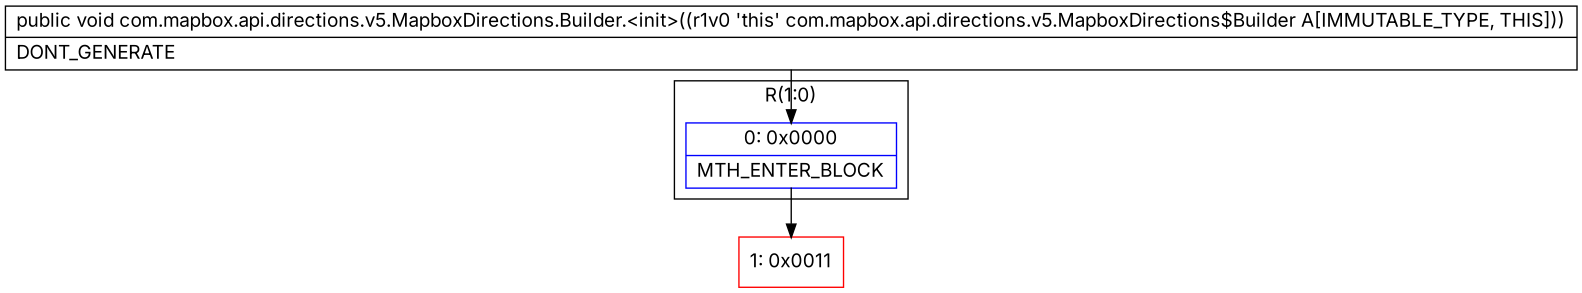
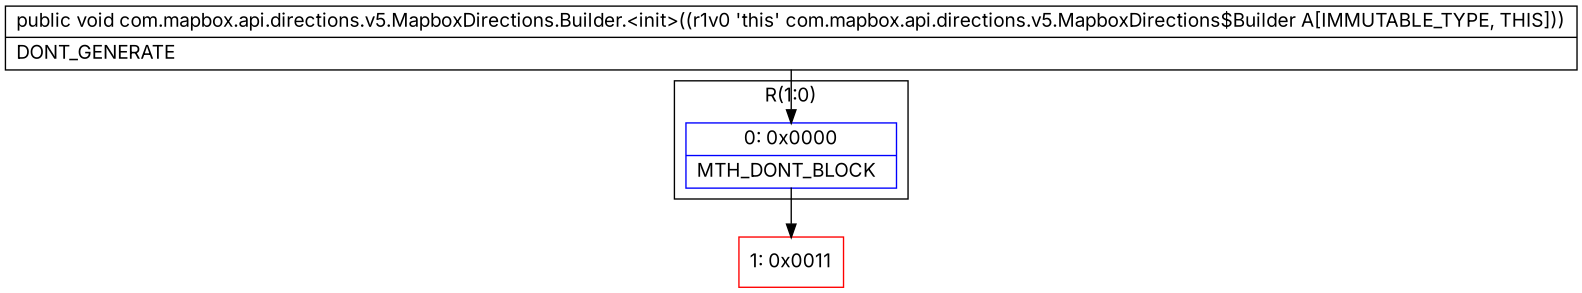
(791, 171) -> (787, 171)
